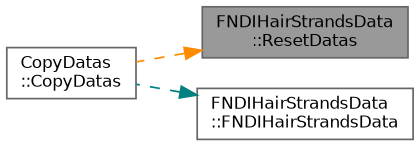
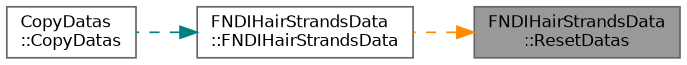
(161, 58) -> (435, 32)
